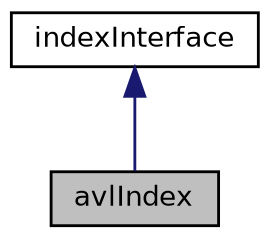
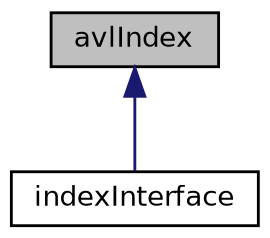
(135, 134) -> (135, 134)
